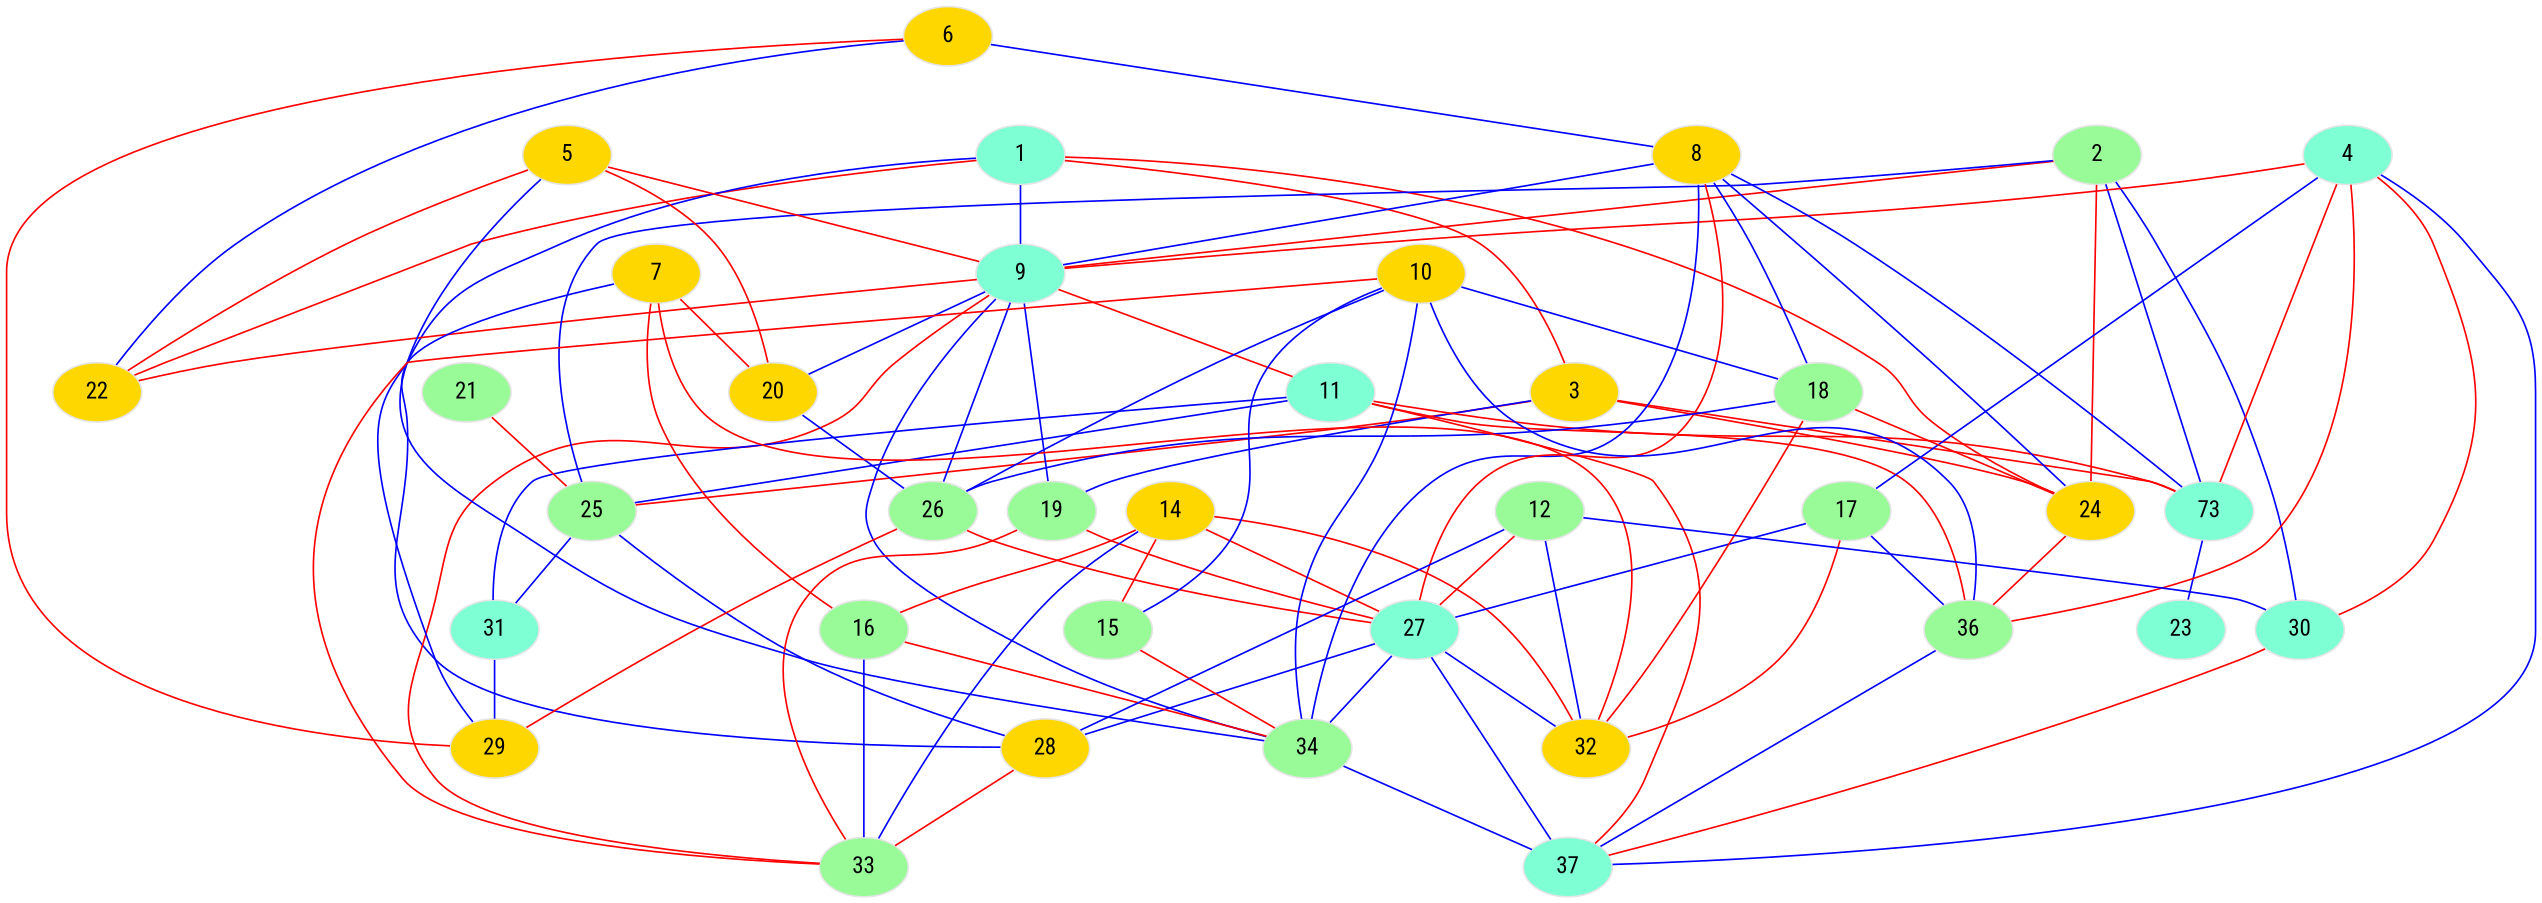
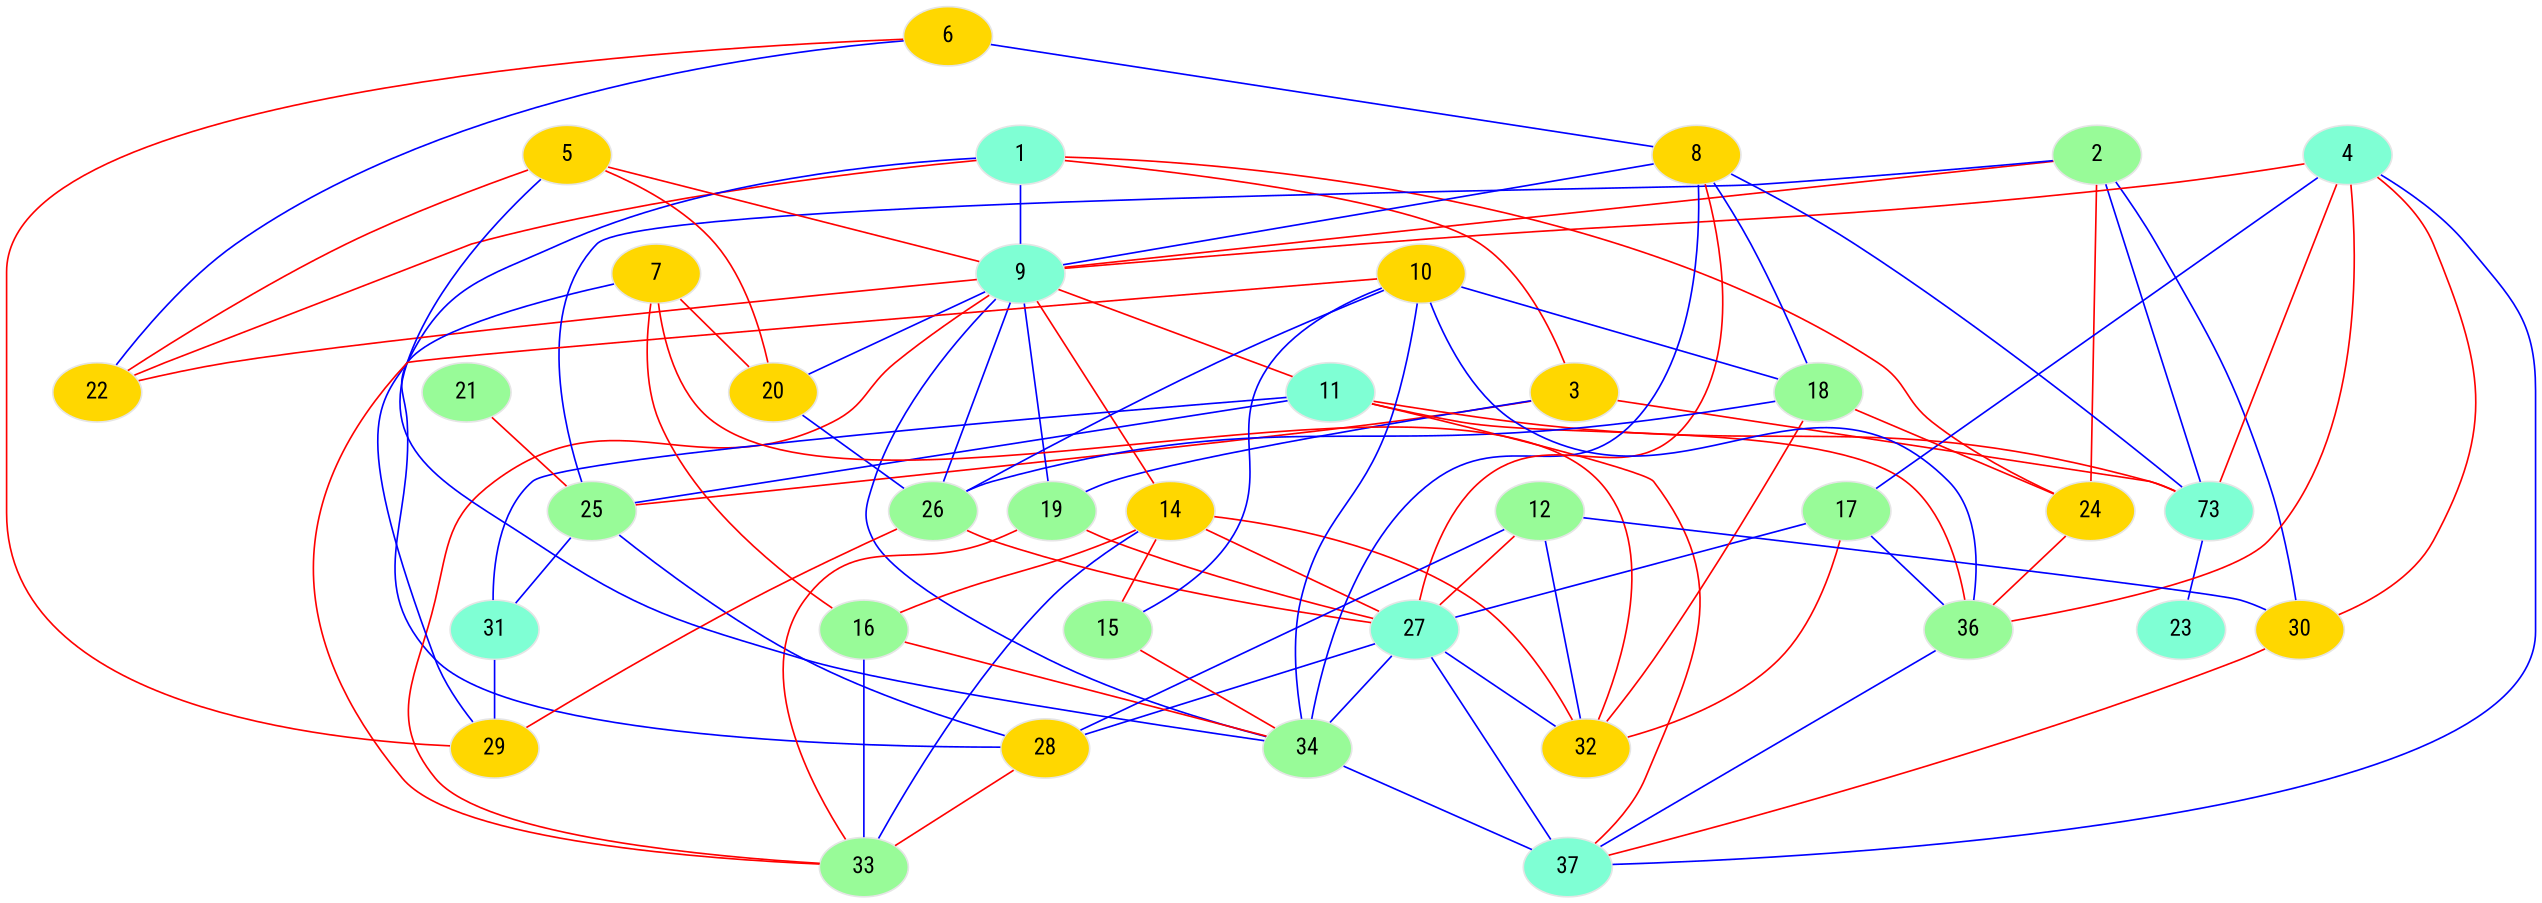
(1896, 330) -> none
none -> (1095, 392)
(1947, 463) -> none
(2300, 630) -> (2300, 630)
